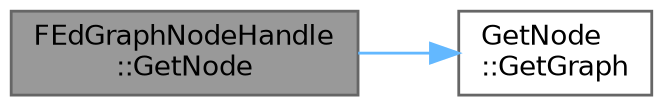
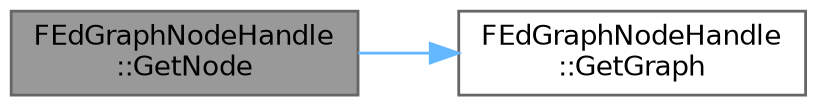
(555, 53) -> (632, 53)
